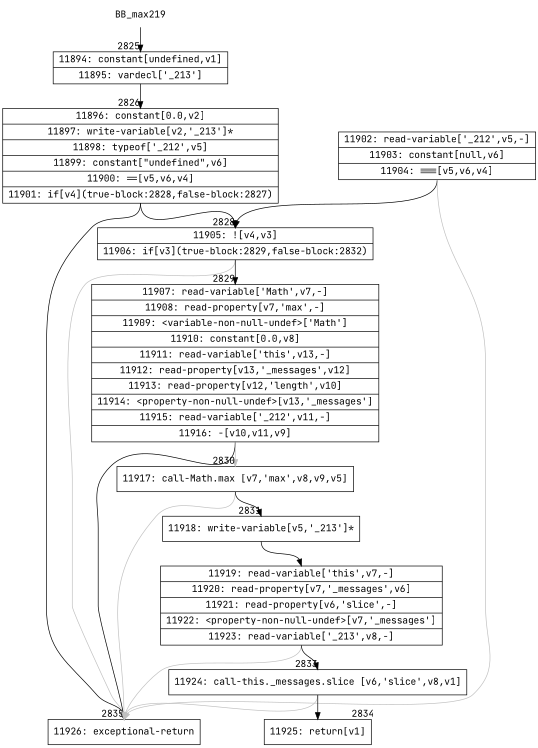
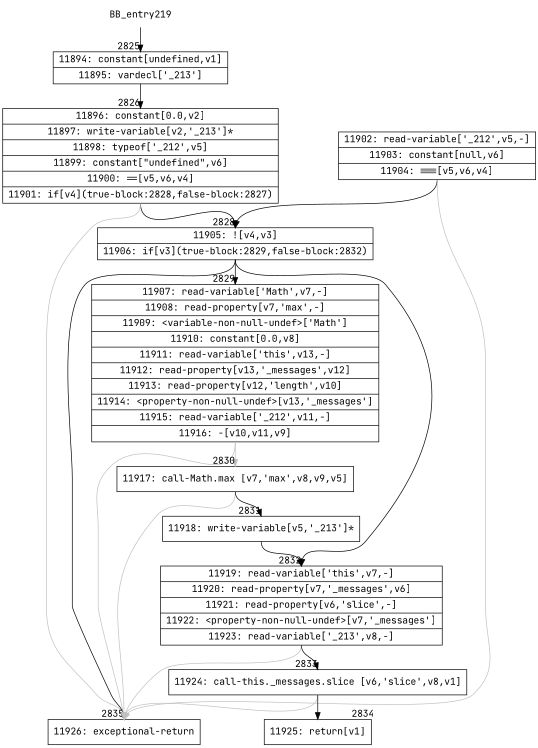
(140, 15) -> (140, 15)
none -> (429, 371)
(70, 424) -> (70, 424)
(46, 450) -> (46, 450)
(98, 517) -> (98, 517)
